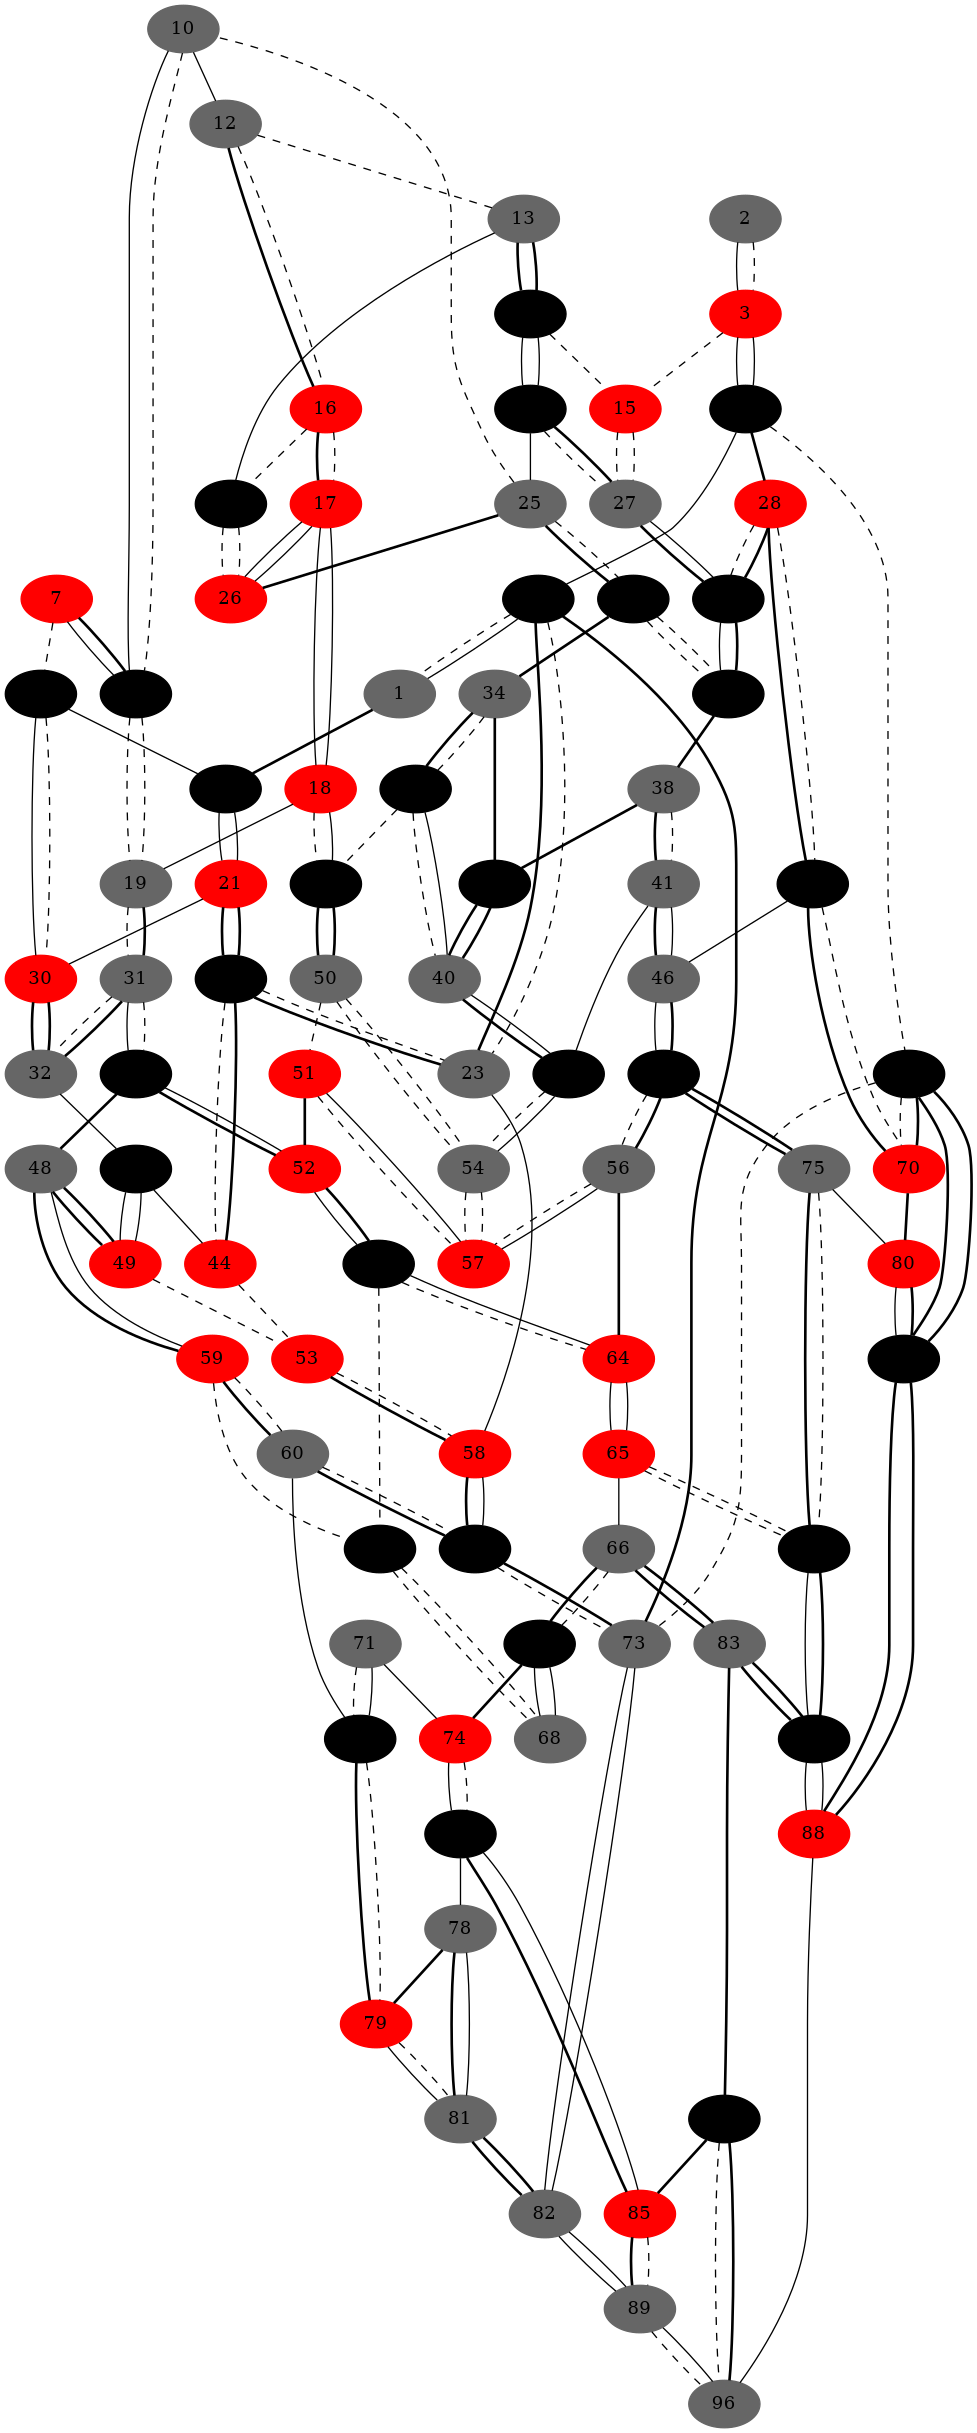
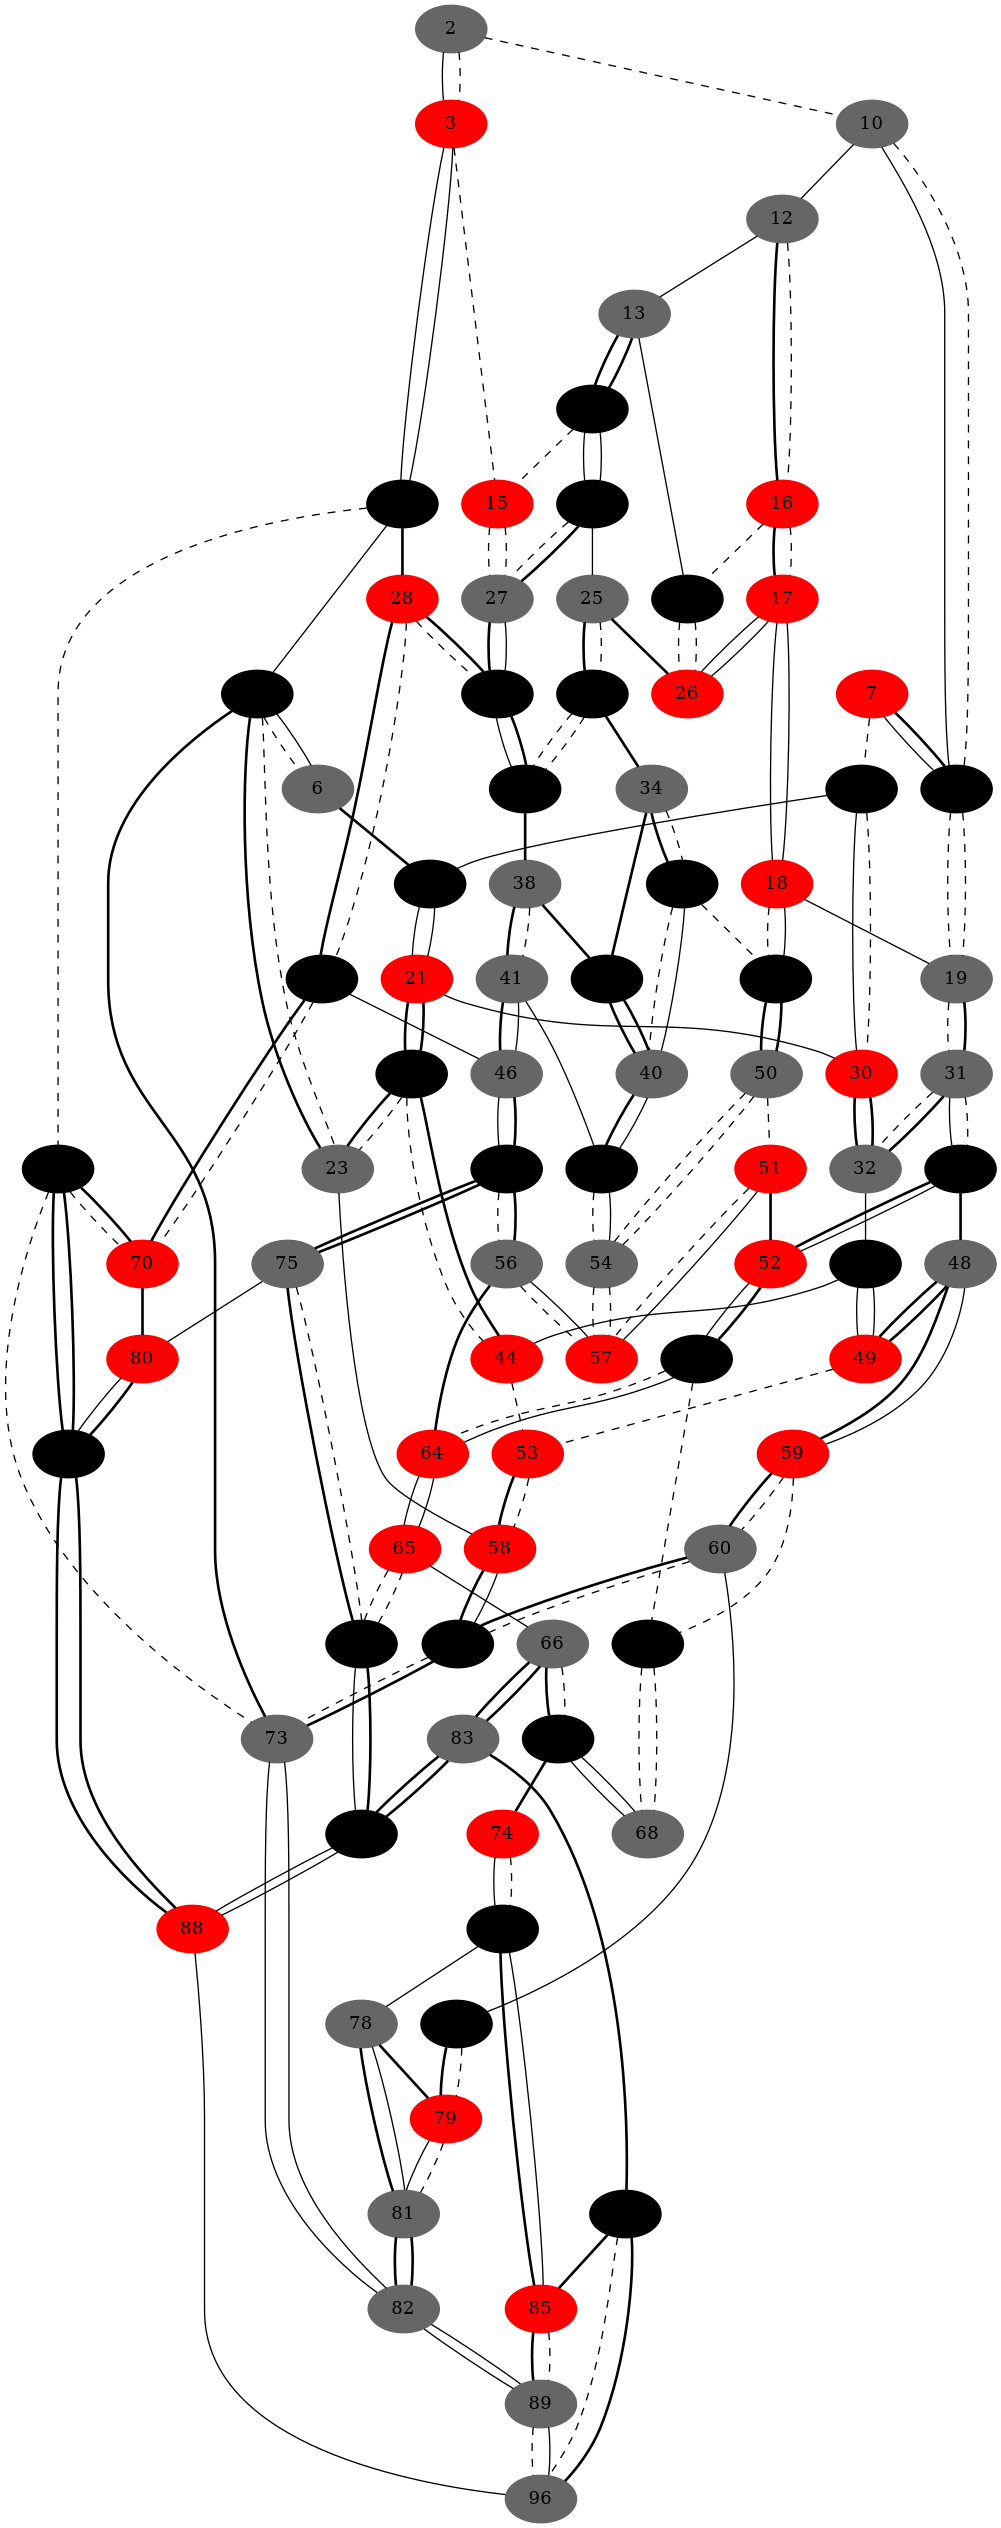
(375, 172) -> (709, 267)
(451, 214) -> (662, 77)
(400, 694) -> (318, 789)
(365, 1644) -> none
